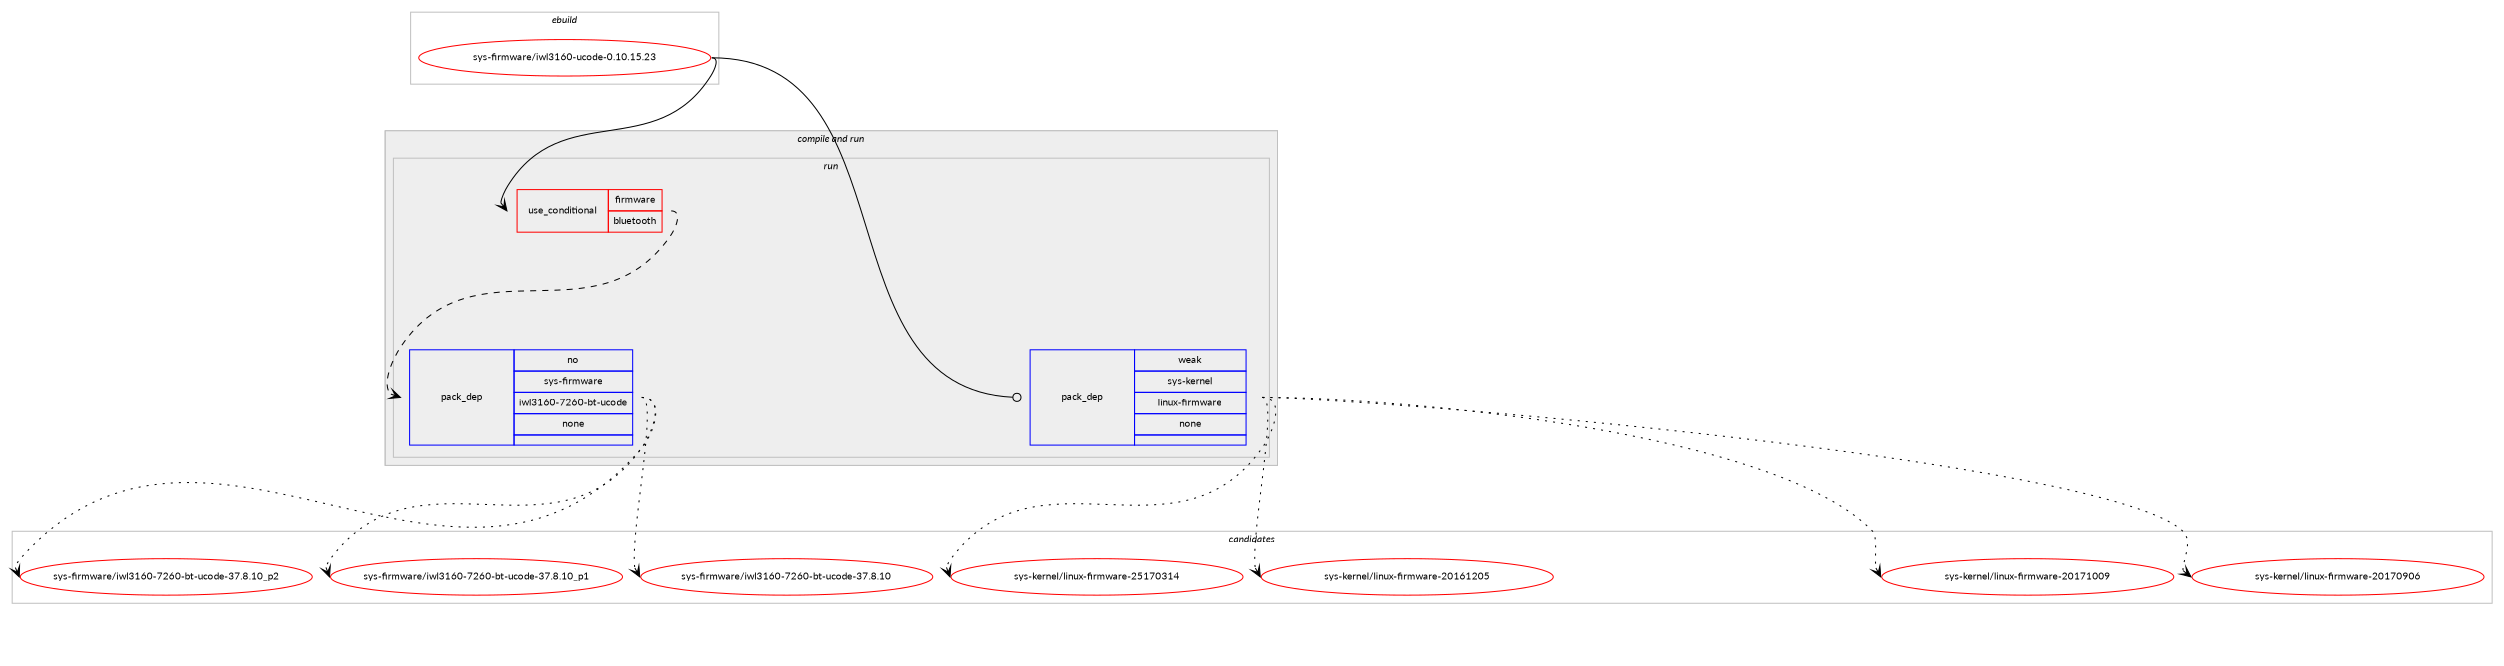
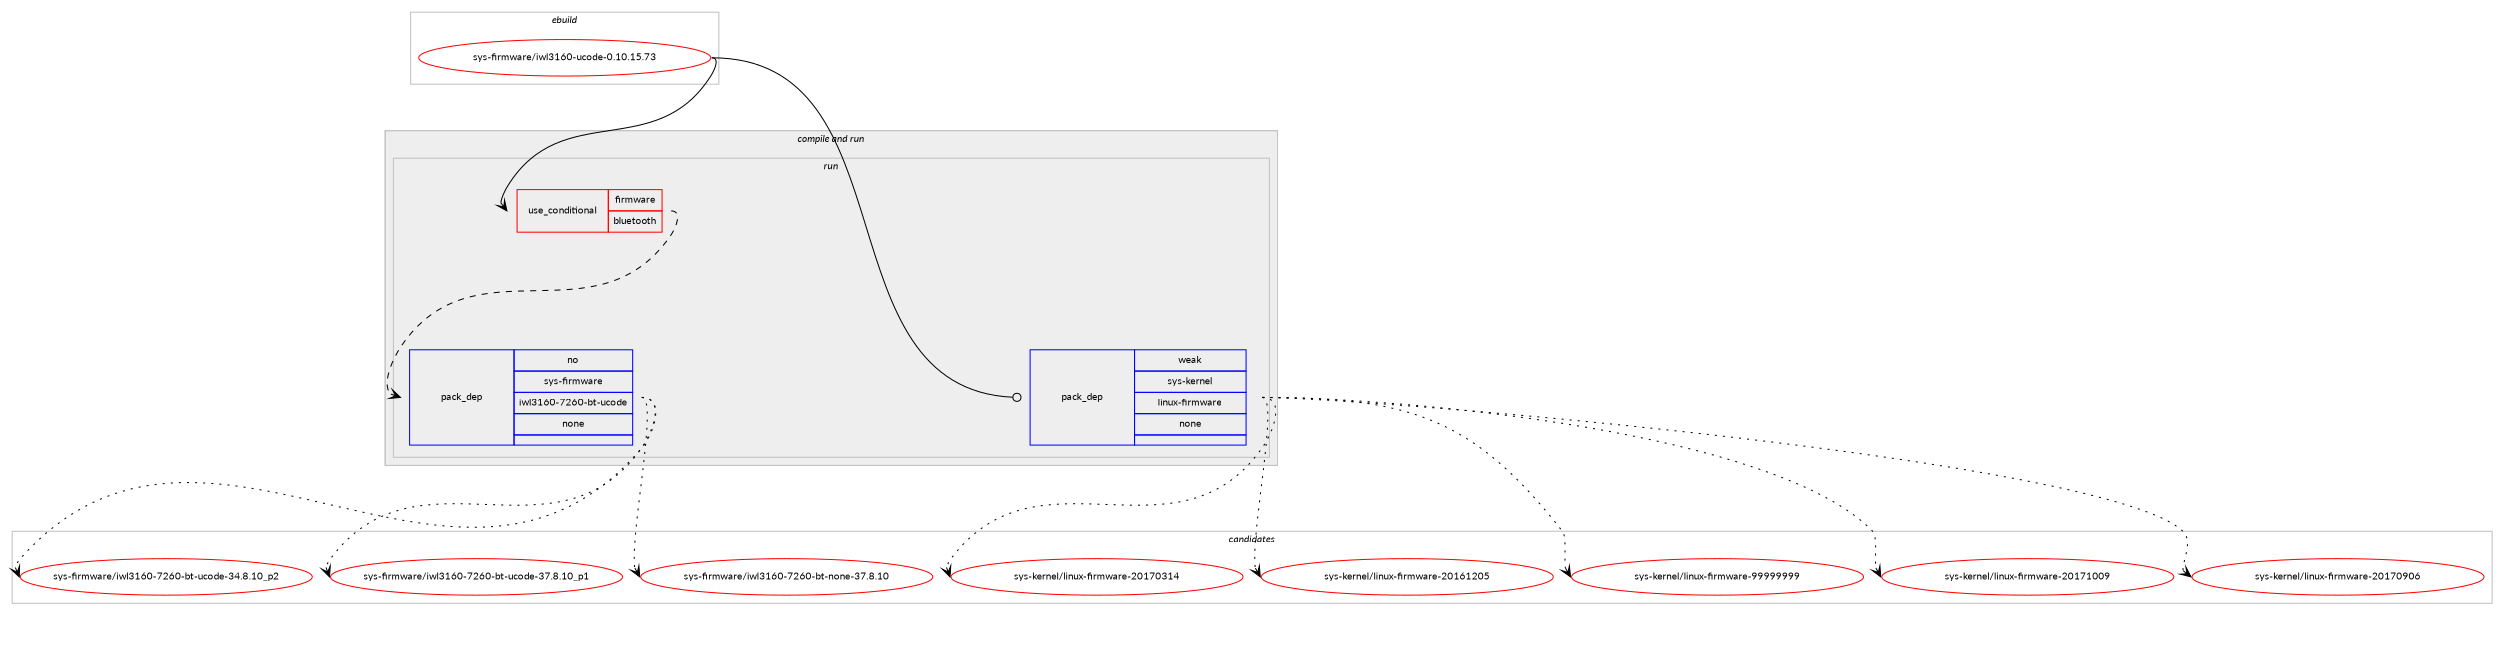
(565, 58) -> (565, 58)
(166, 577) -> (166, 577)
(787, 577) -> (787, 577)
(1097, 577) -> (1097, 577)
none -> (1718, 577)
